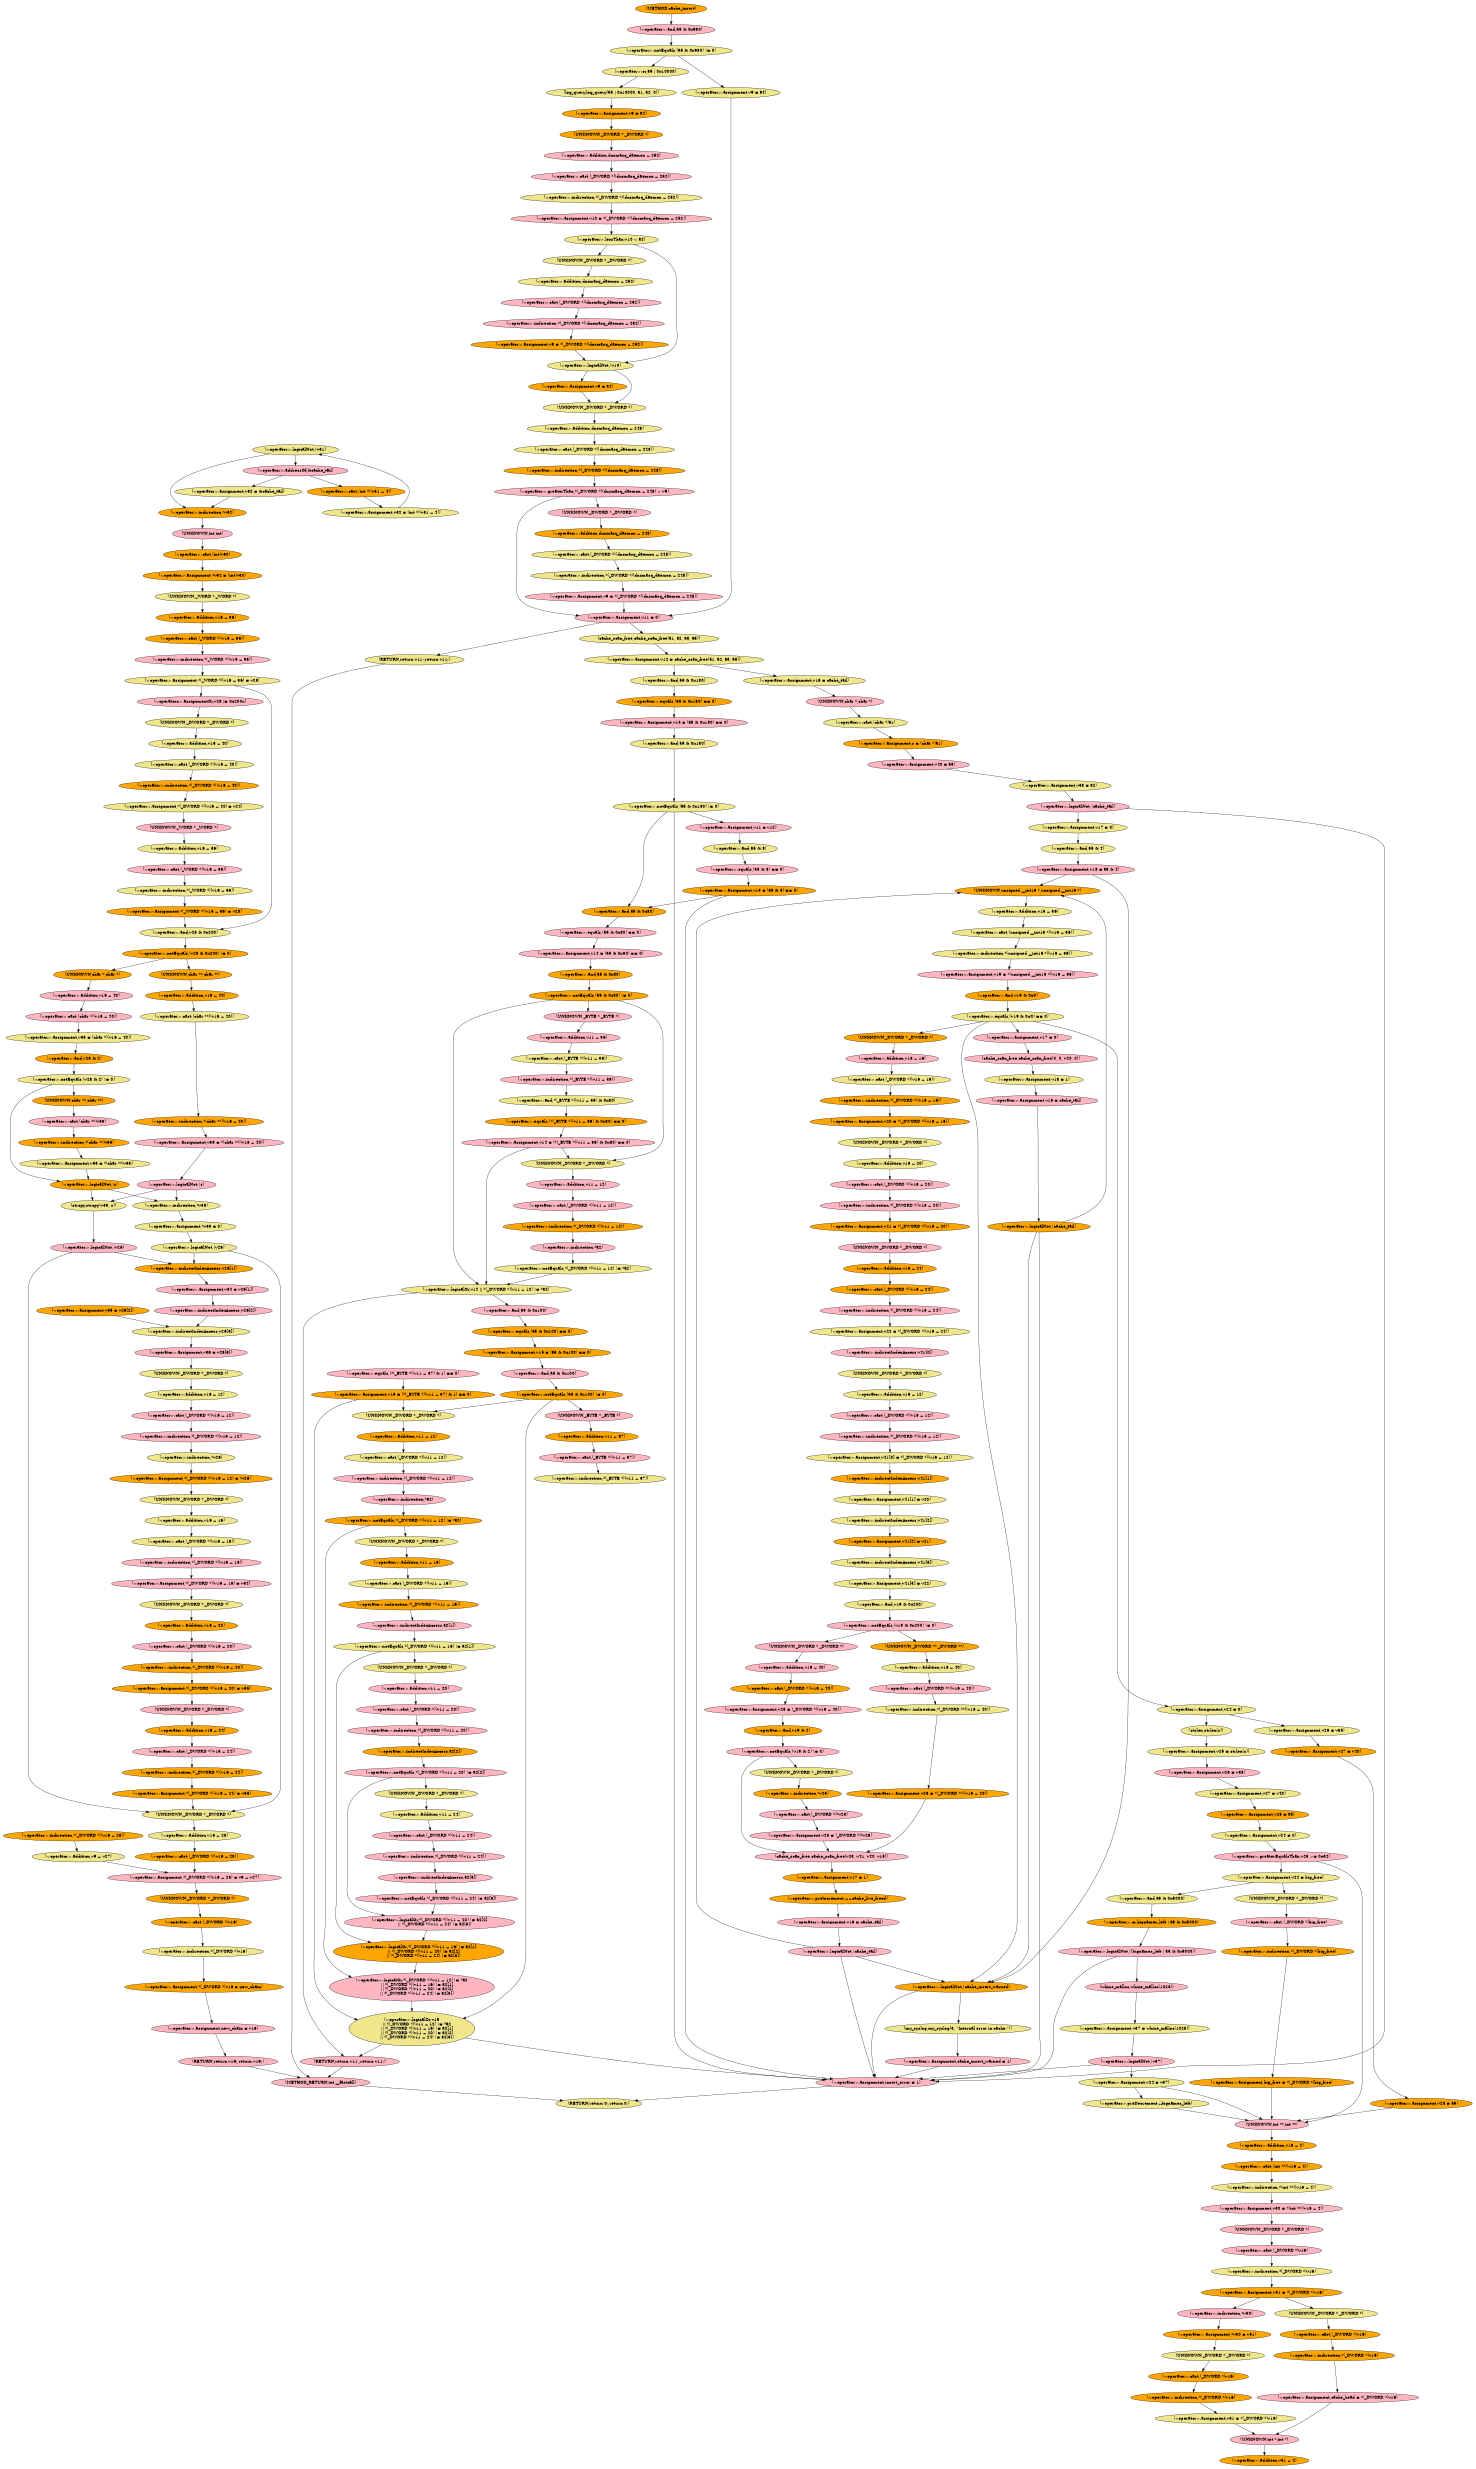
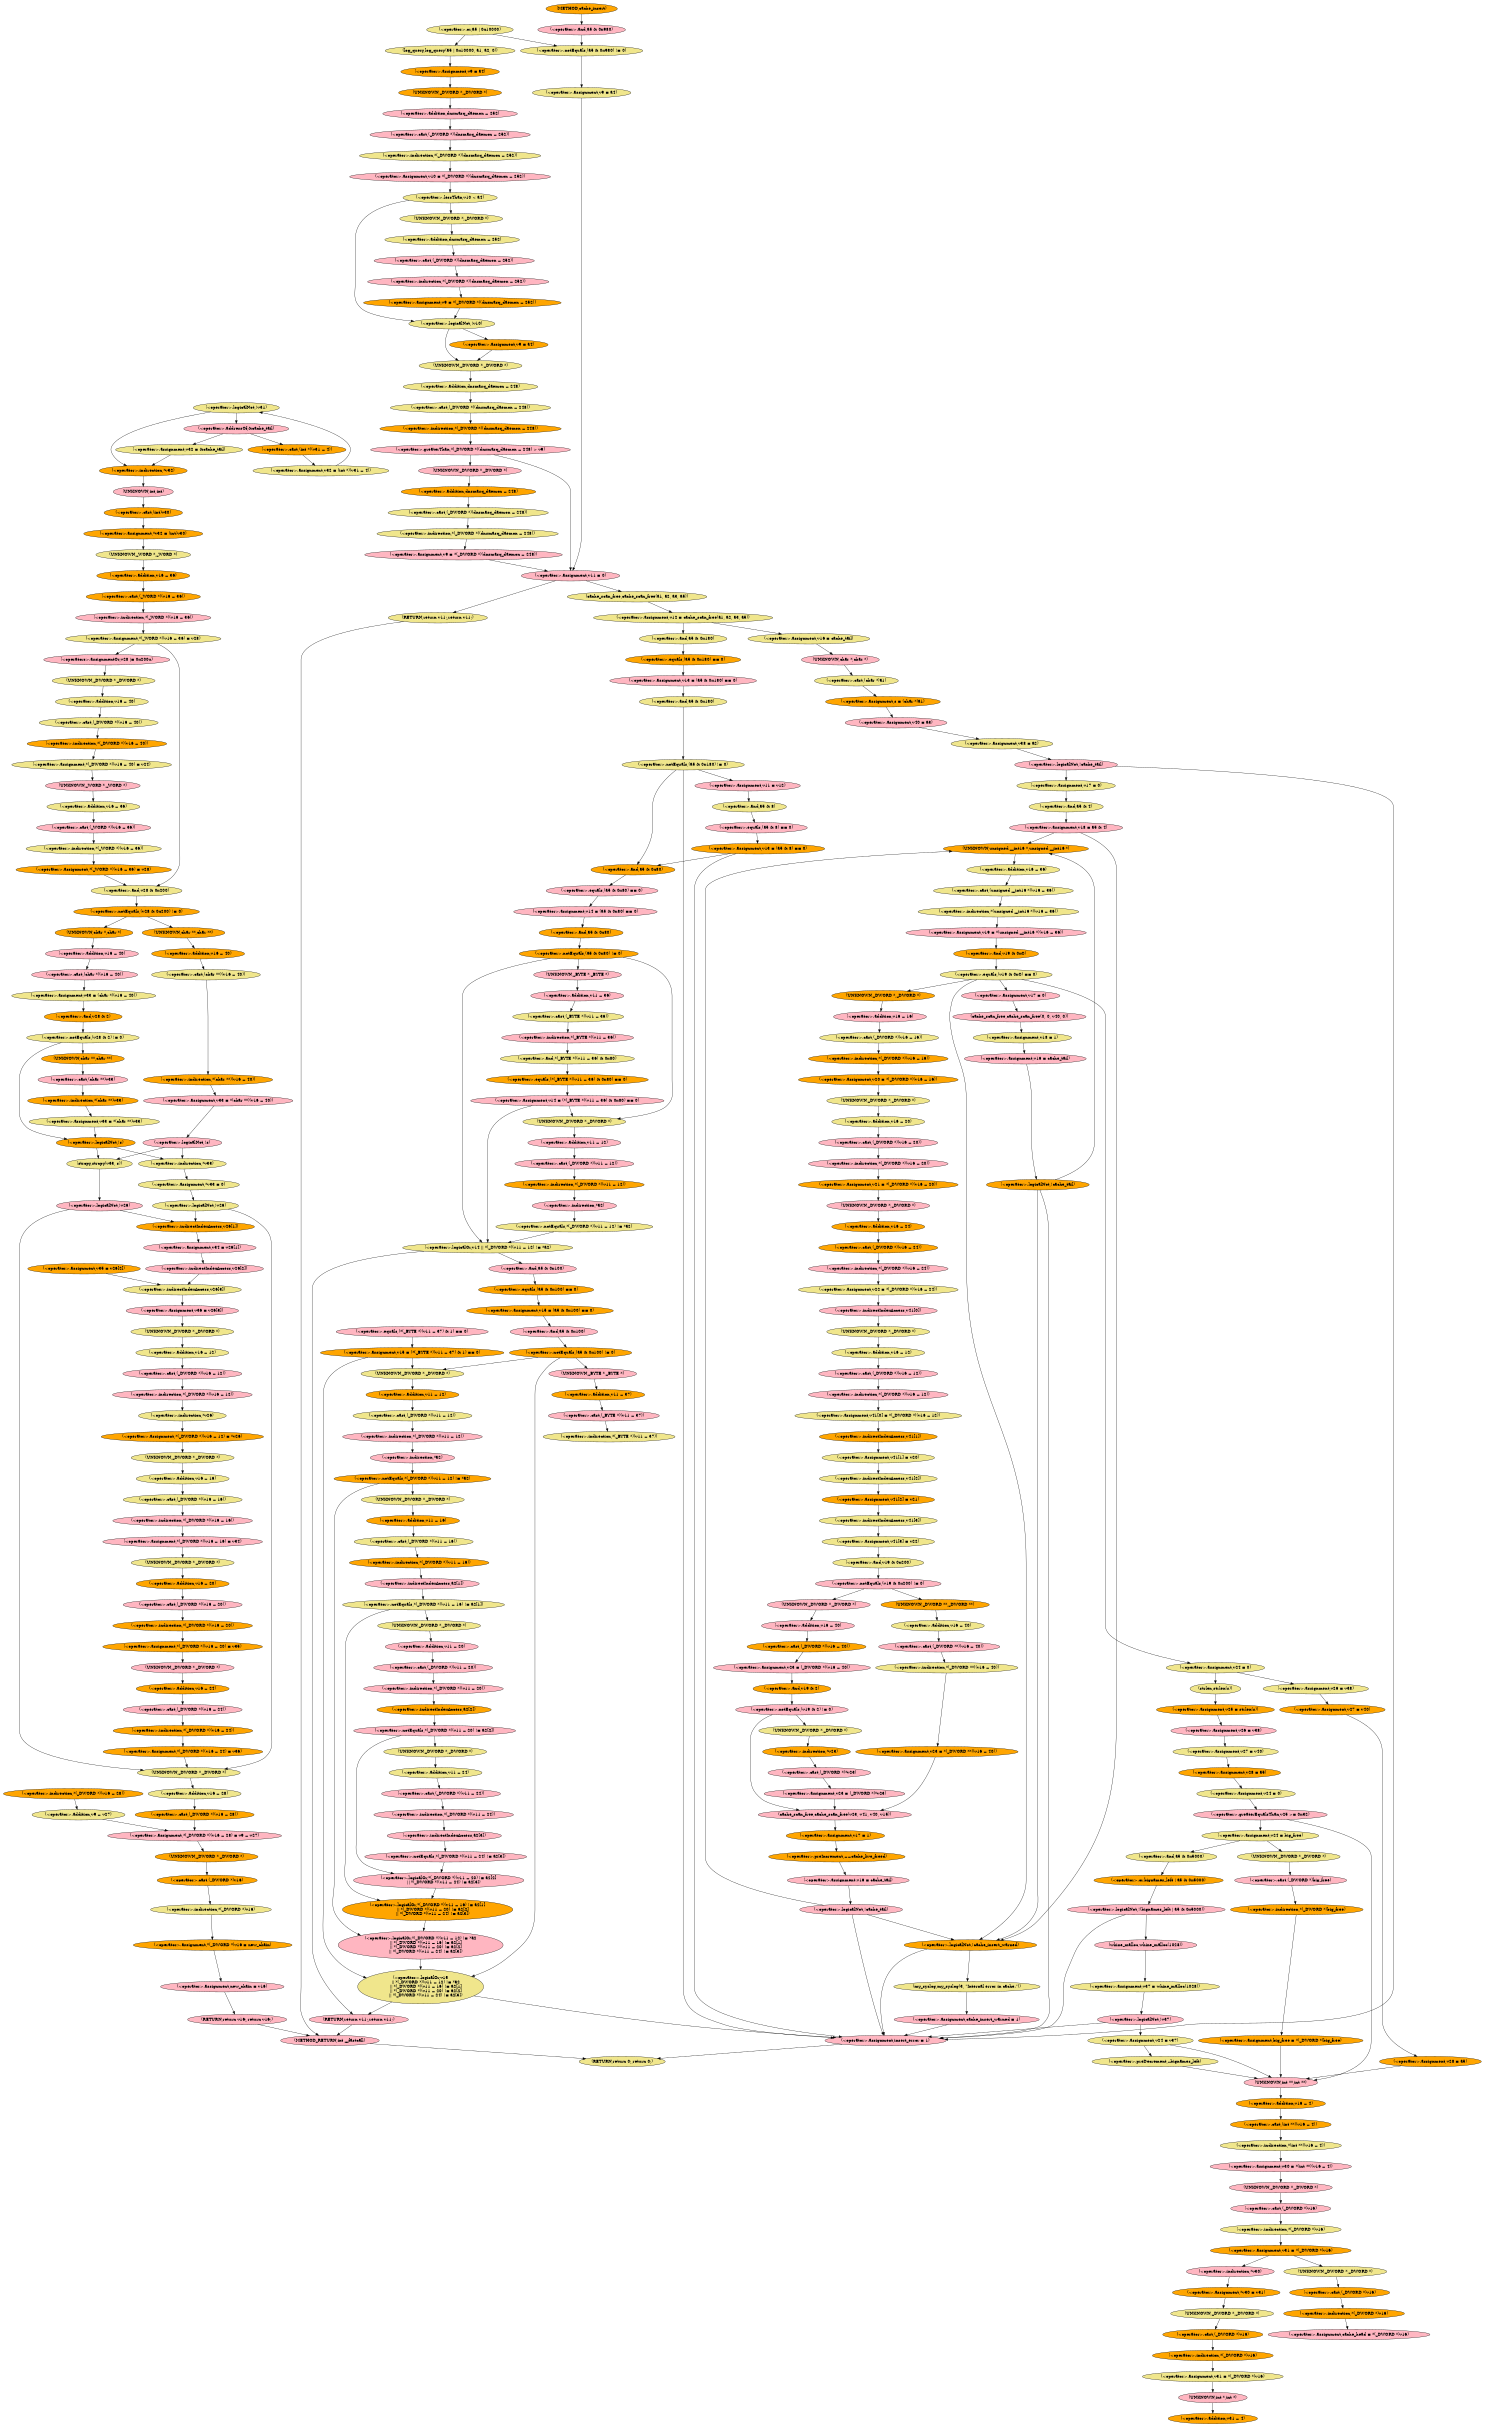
(660, 60) -> (523, 40)
(1206, 1752) -> (1215, 1710)
(1306, 2420) -> none
